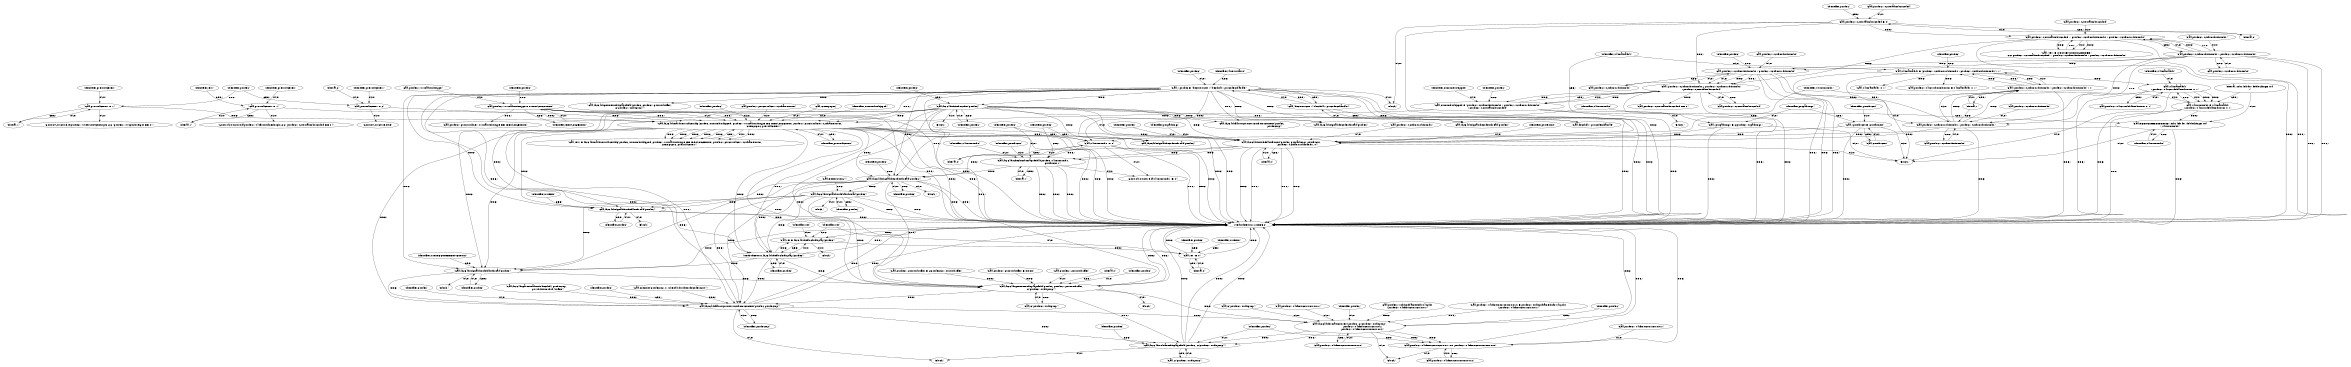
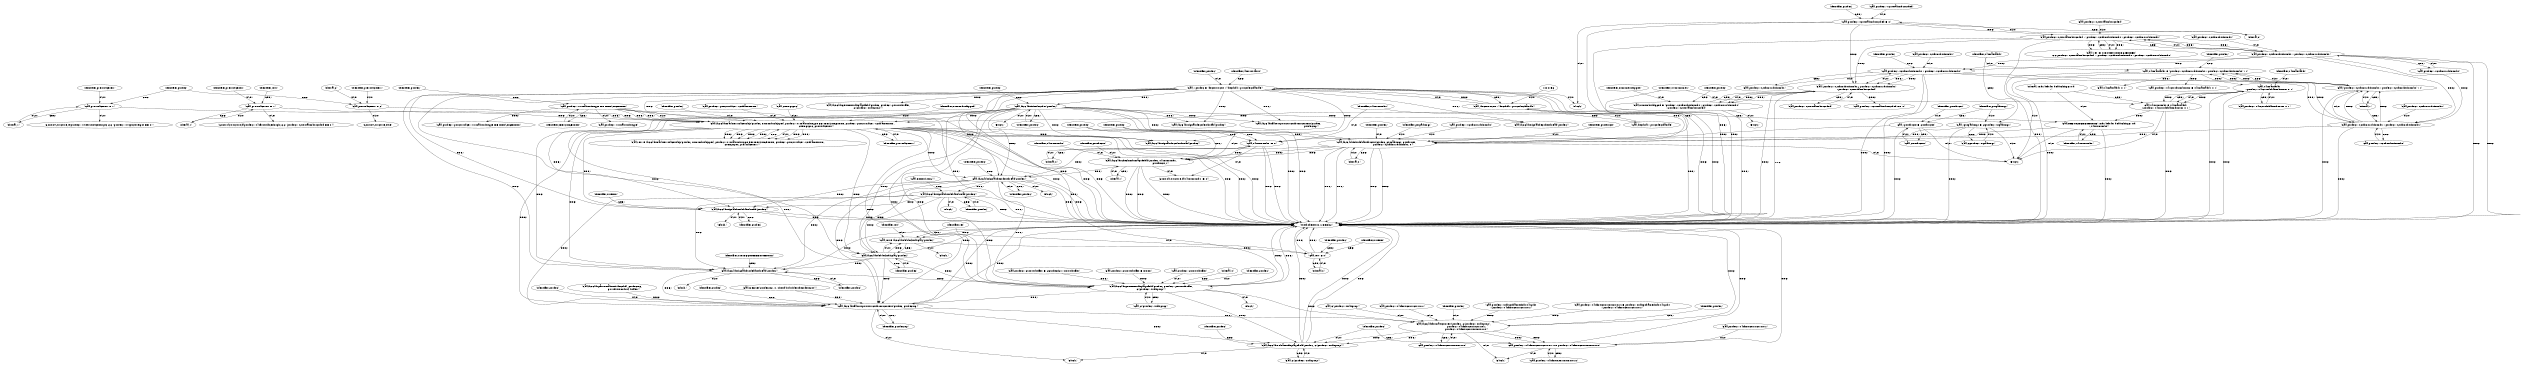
none -> (1549, 88)
(470, 97) -> (602, 116)
none -> (1978, 143)
(774, 255) -> (885, 255)
